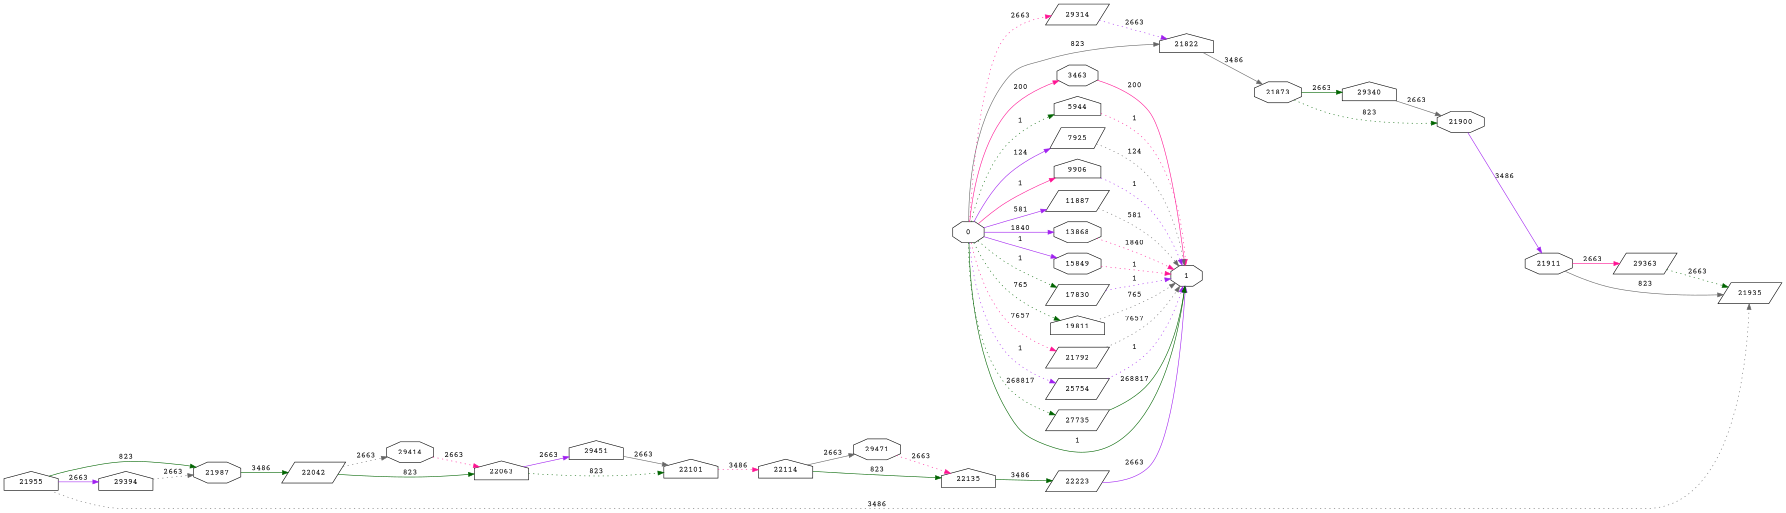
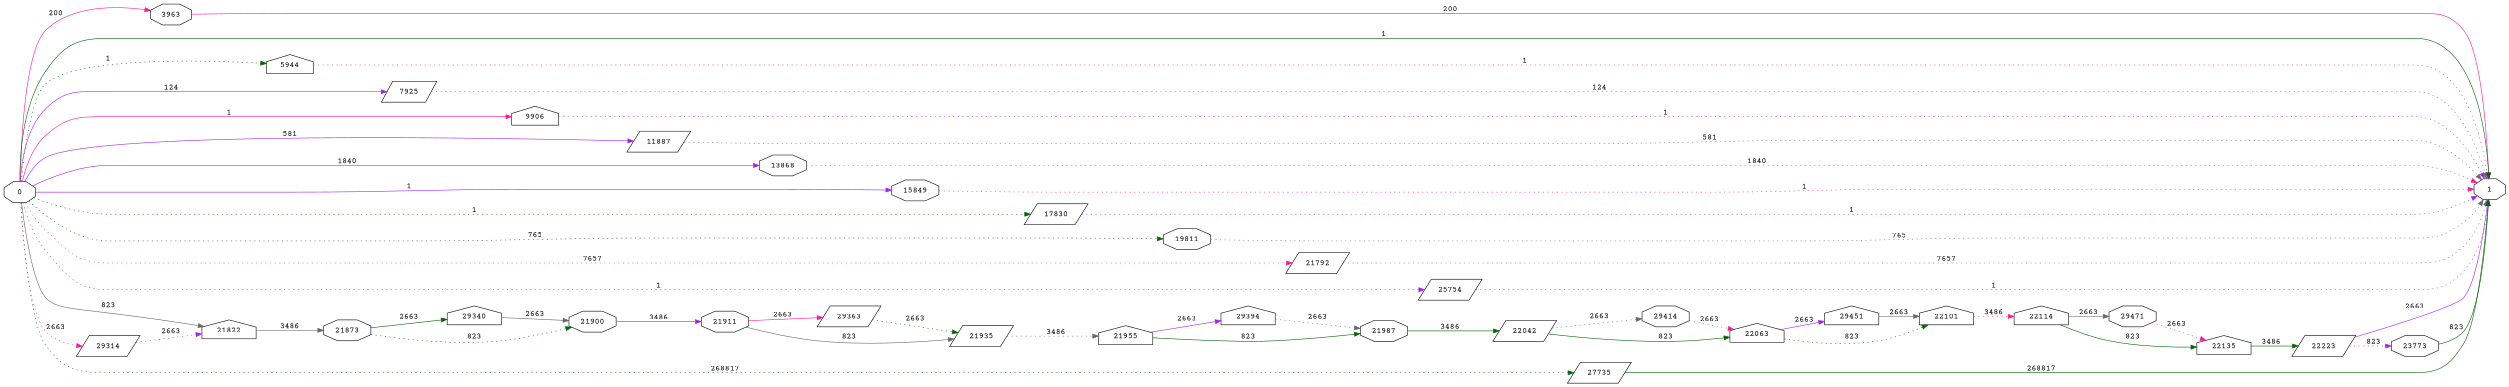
(1078, 75) -> (171, 15)
(1078, 326) -> (1187, 239)
none -> (2415, 346)
(969, 509) -> (1050, 336)
